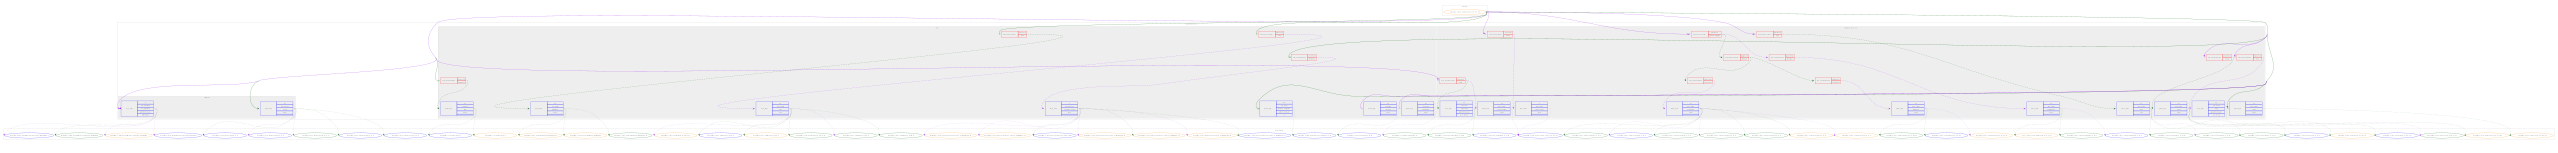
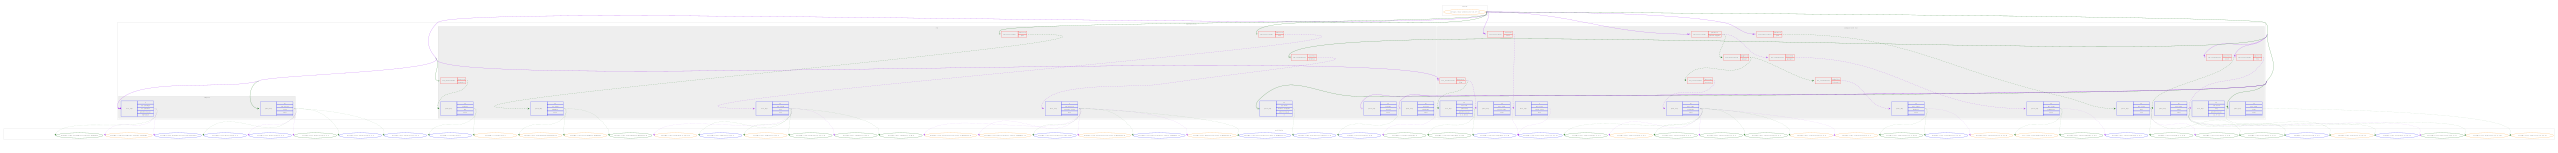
(29, 135) -> none
(1159, 135) -> (1159, 135)
(1631, 135) -> (1631, 135)
